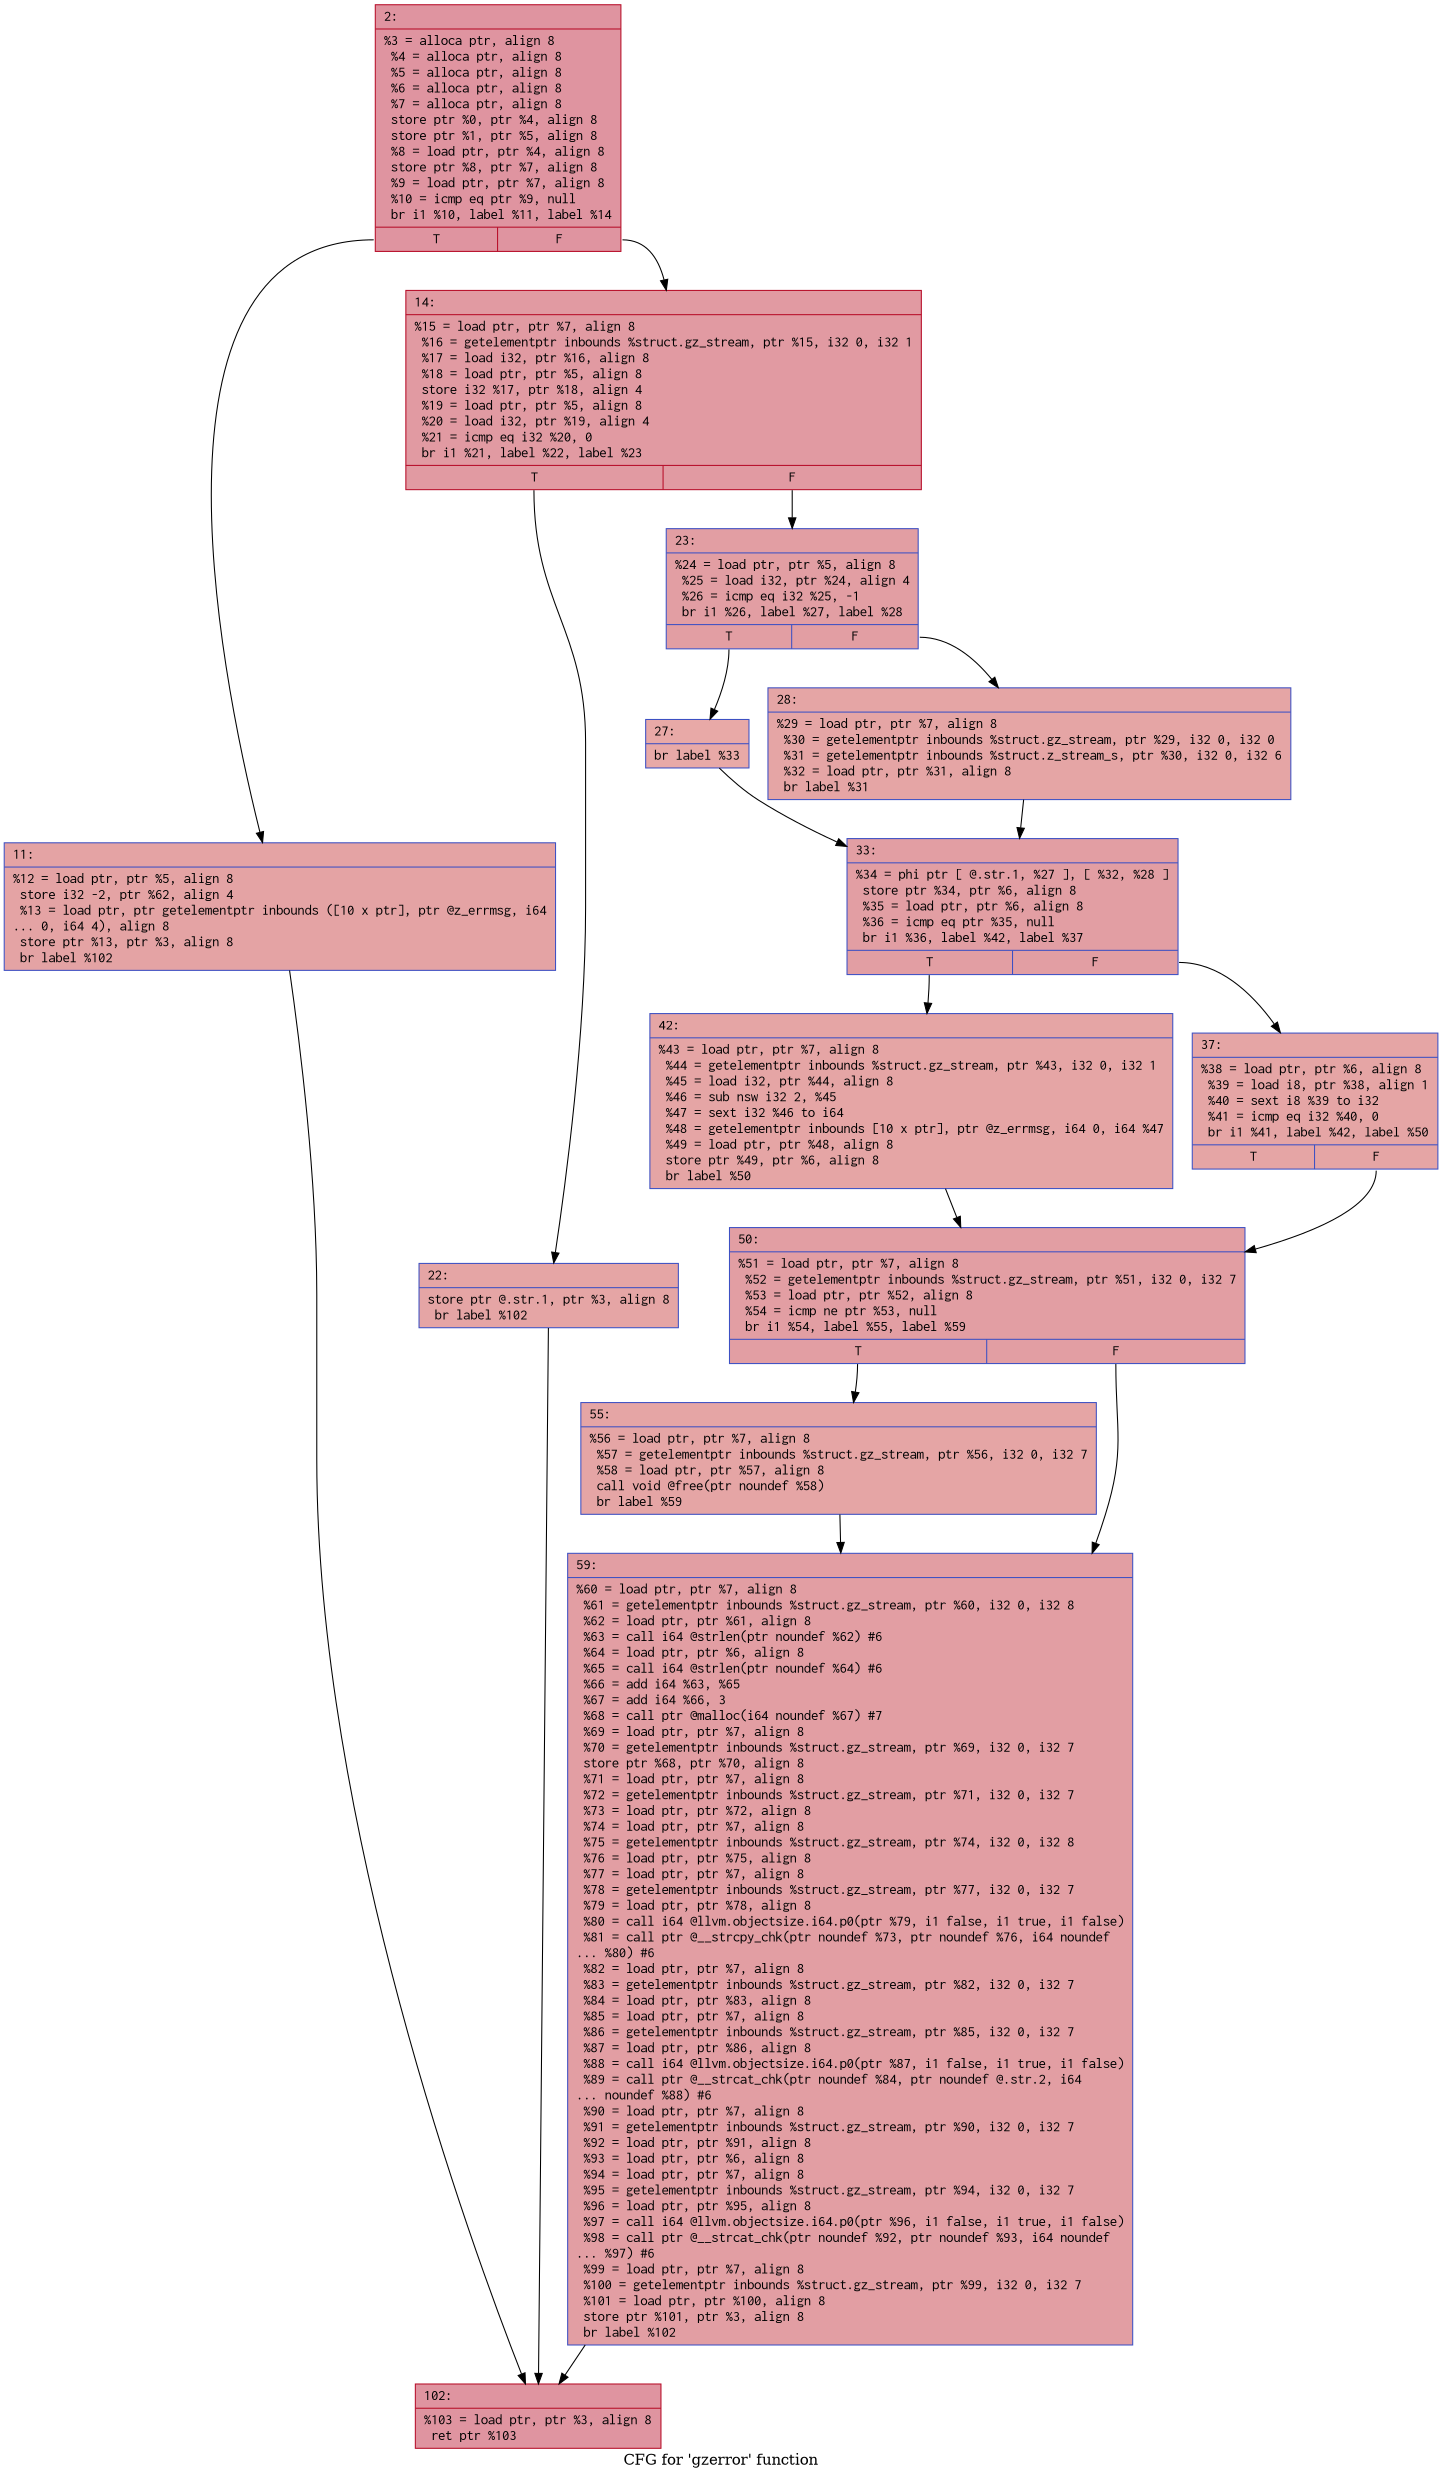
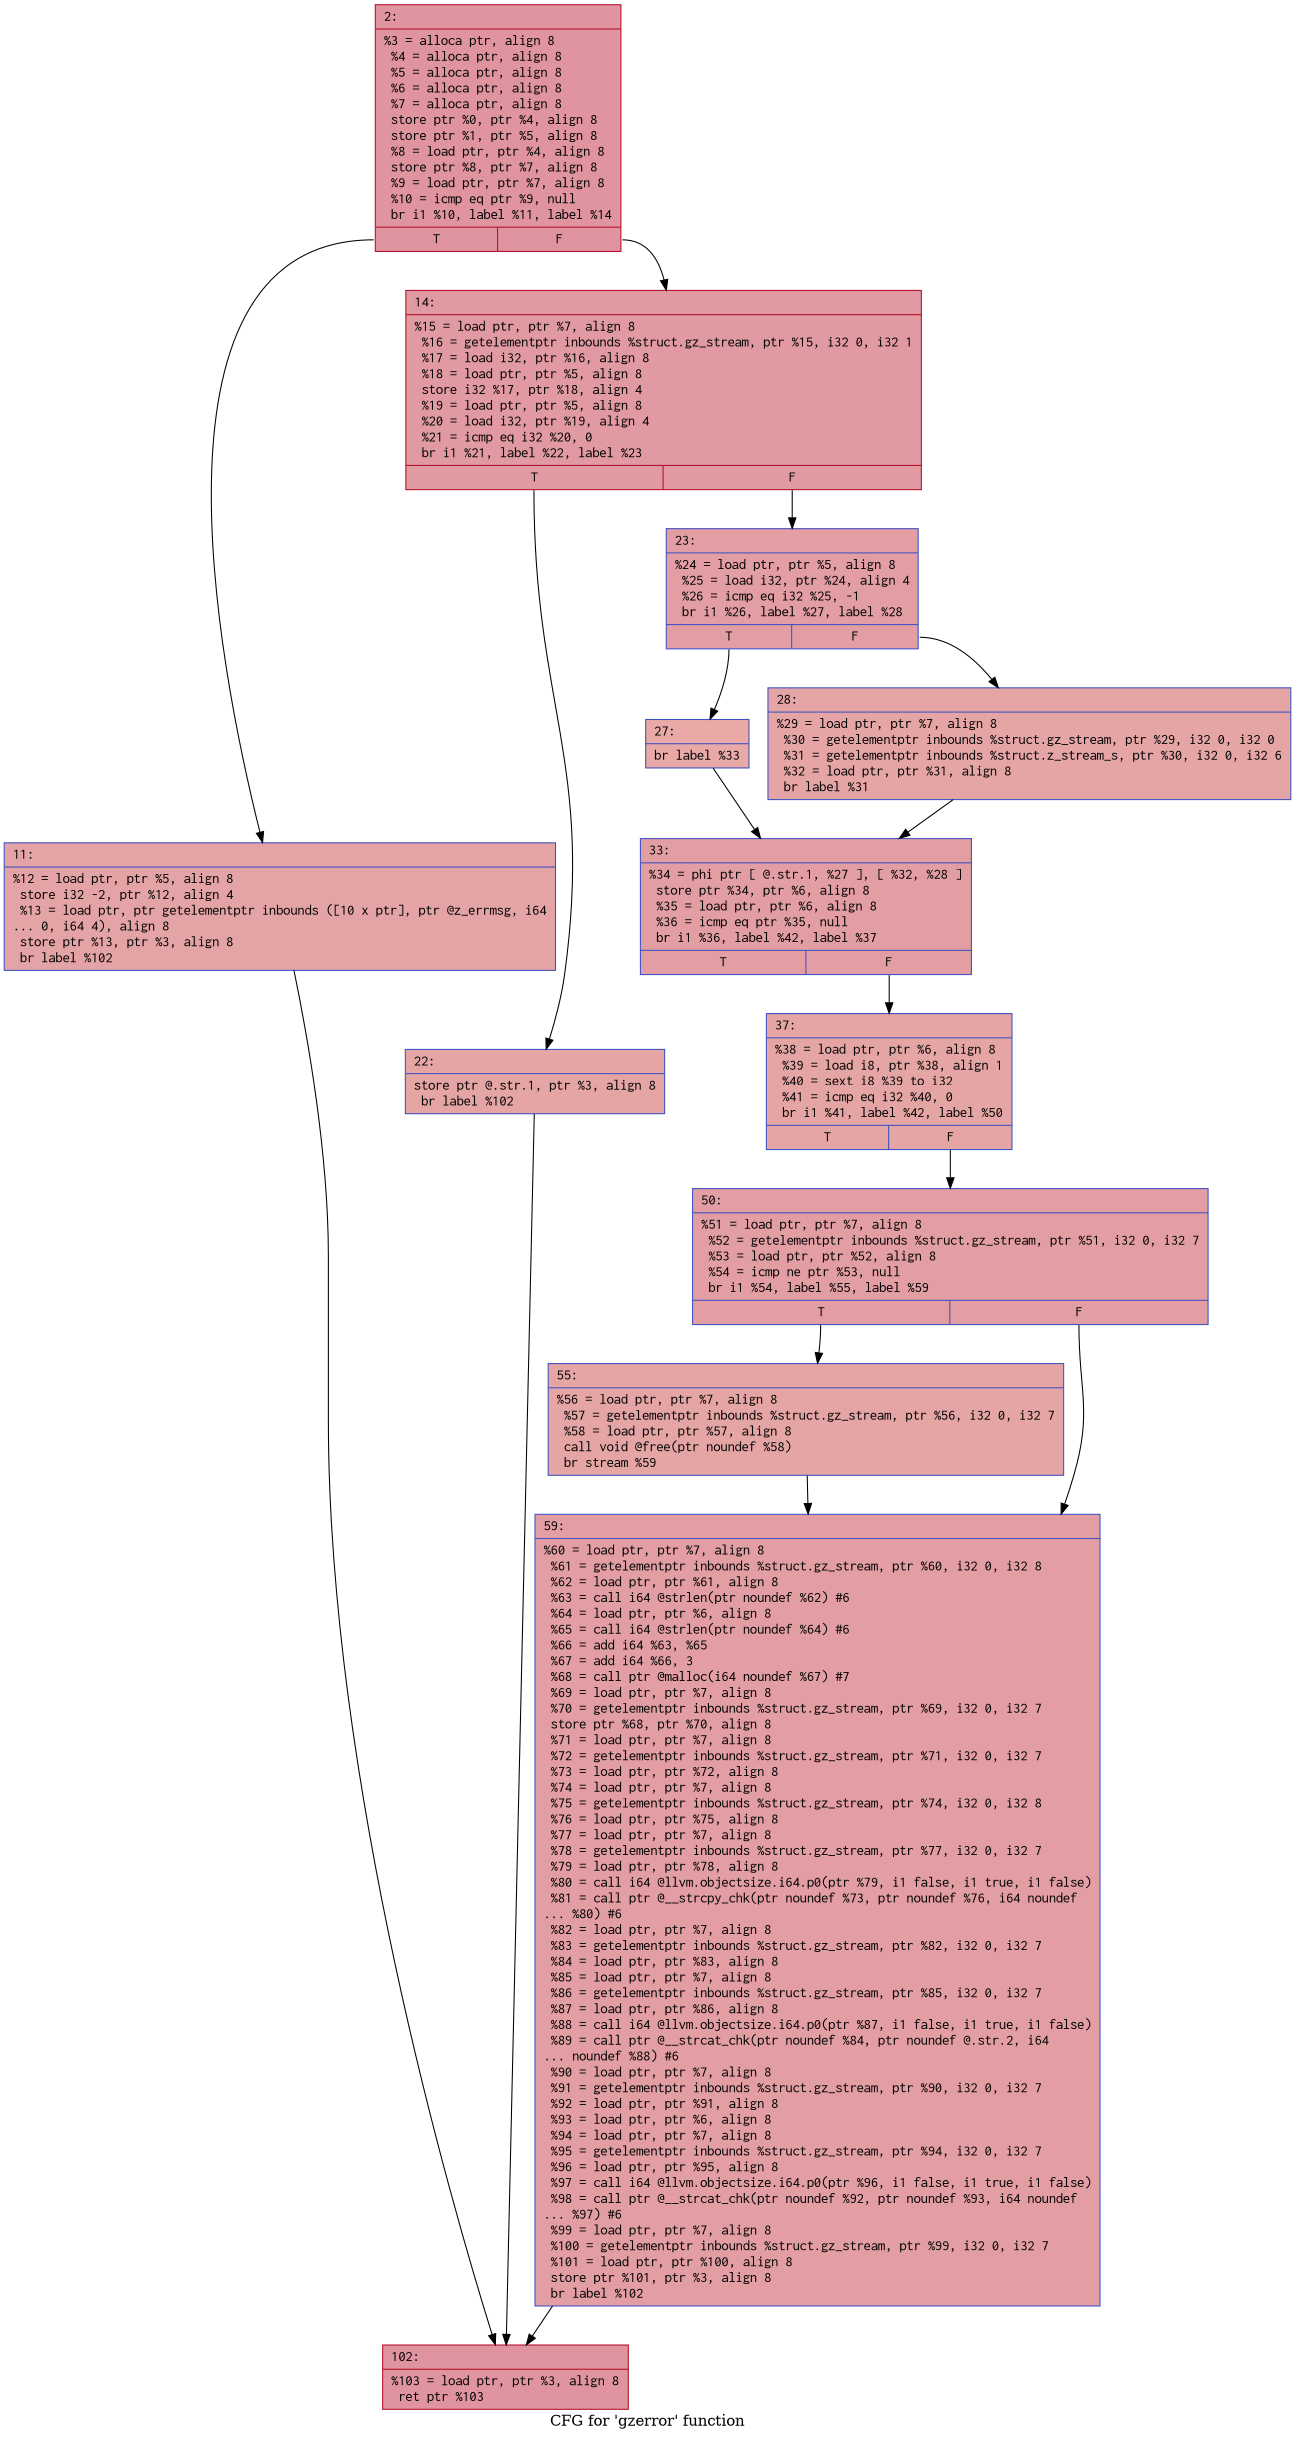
(123, 894) -> (123, 894)
(911, 1101) -> none
(636, 1502) -> (607, 1463)
